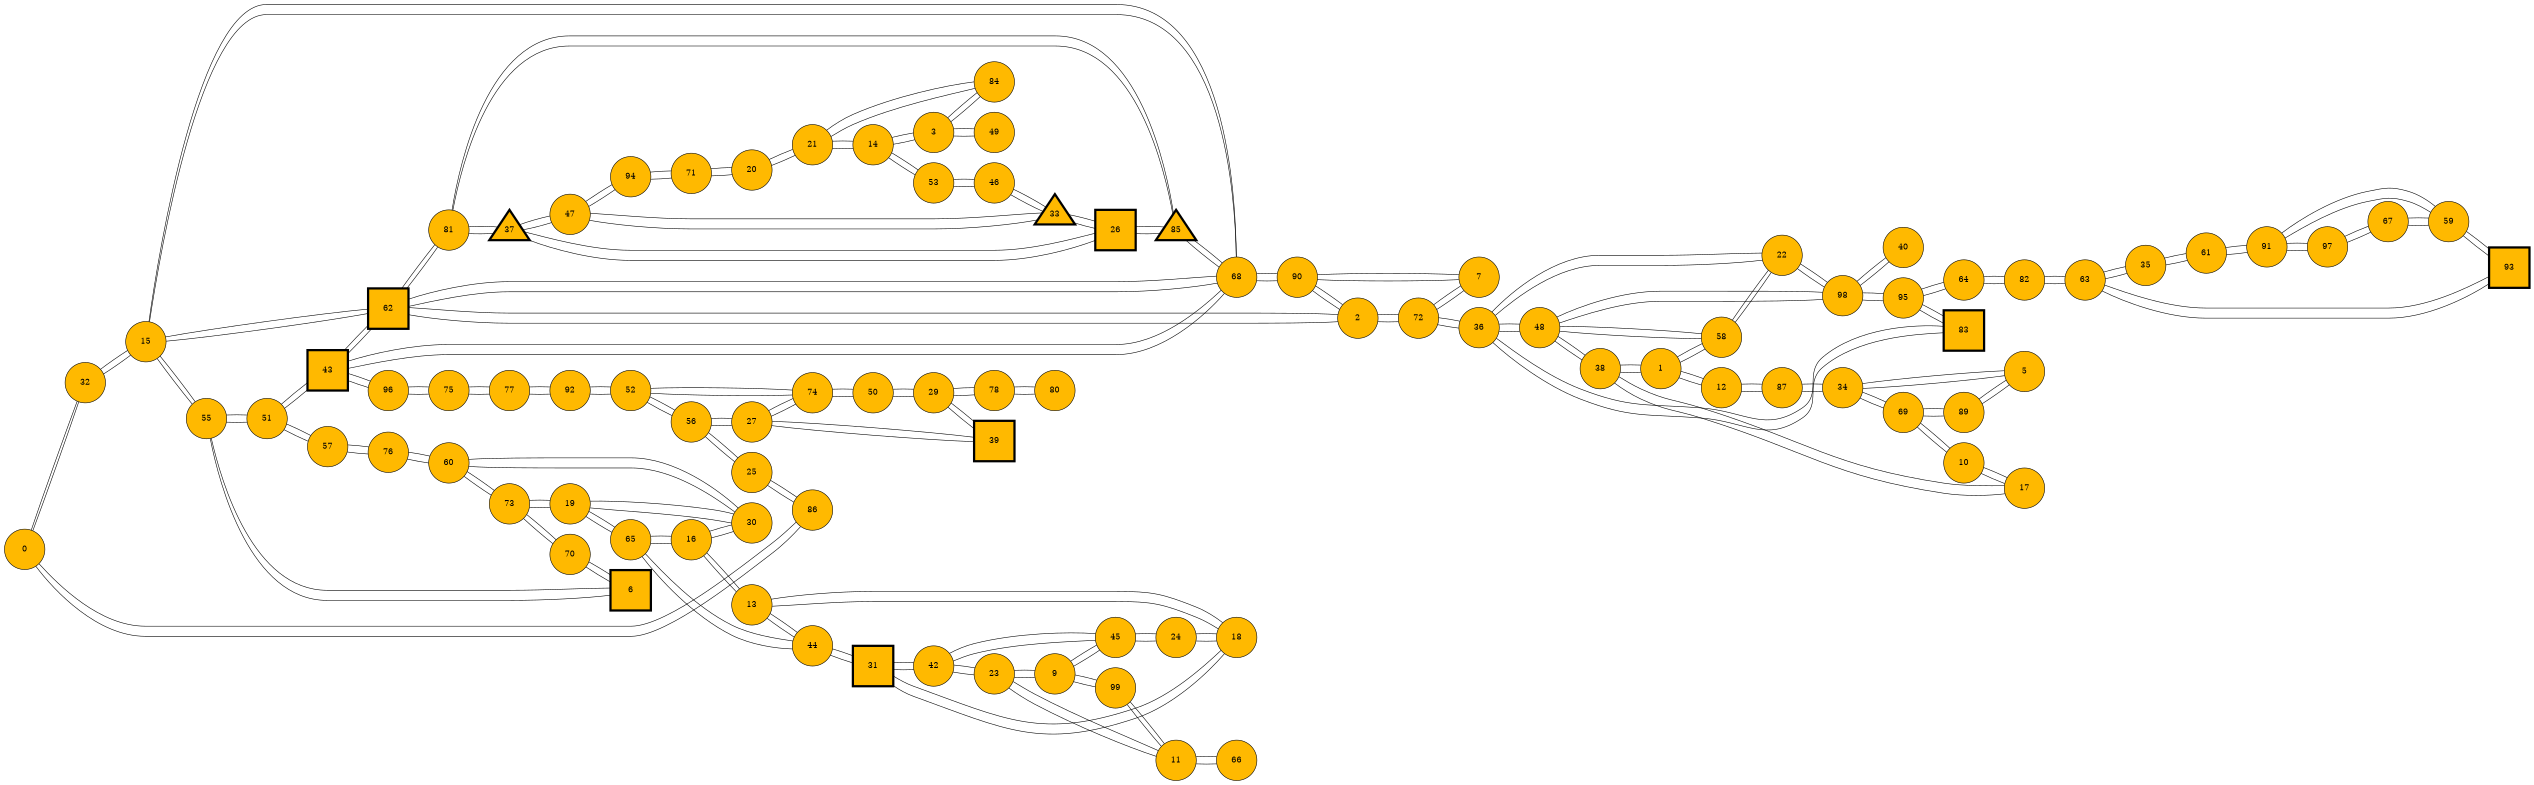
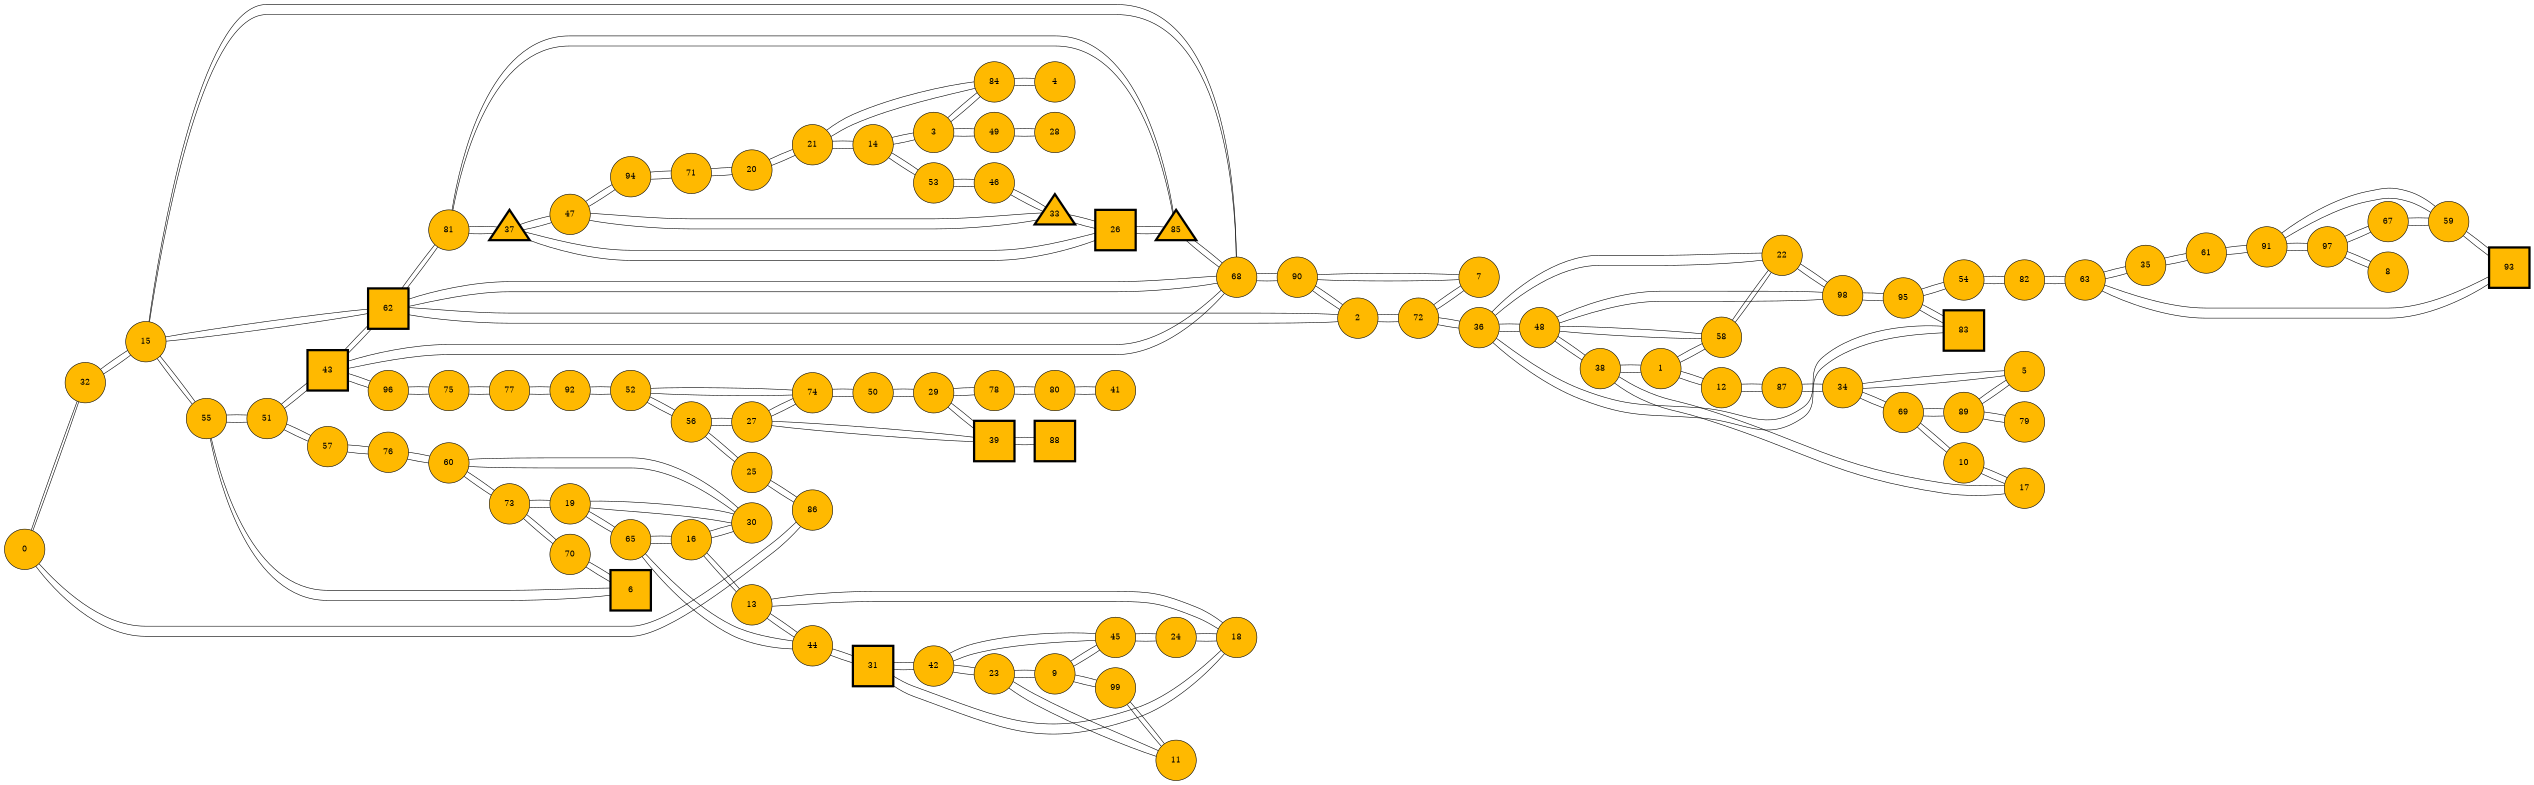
none -> (1055, 82)
none -> (1055, 132)
(1903, 247) -> none
none -> (2388, 272)
(1964, 280) -> (1964, 280)
none -> (1115, 391)
none -> (2024, 422)
none -> (1055, 441)
(1237, 760) -> none
